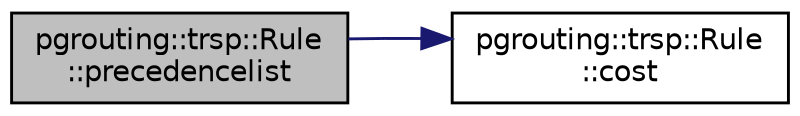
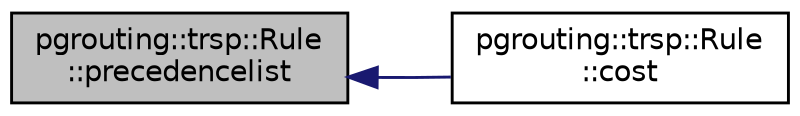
(385, 38) -> (414, 78)
